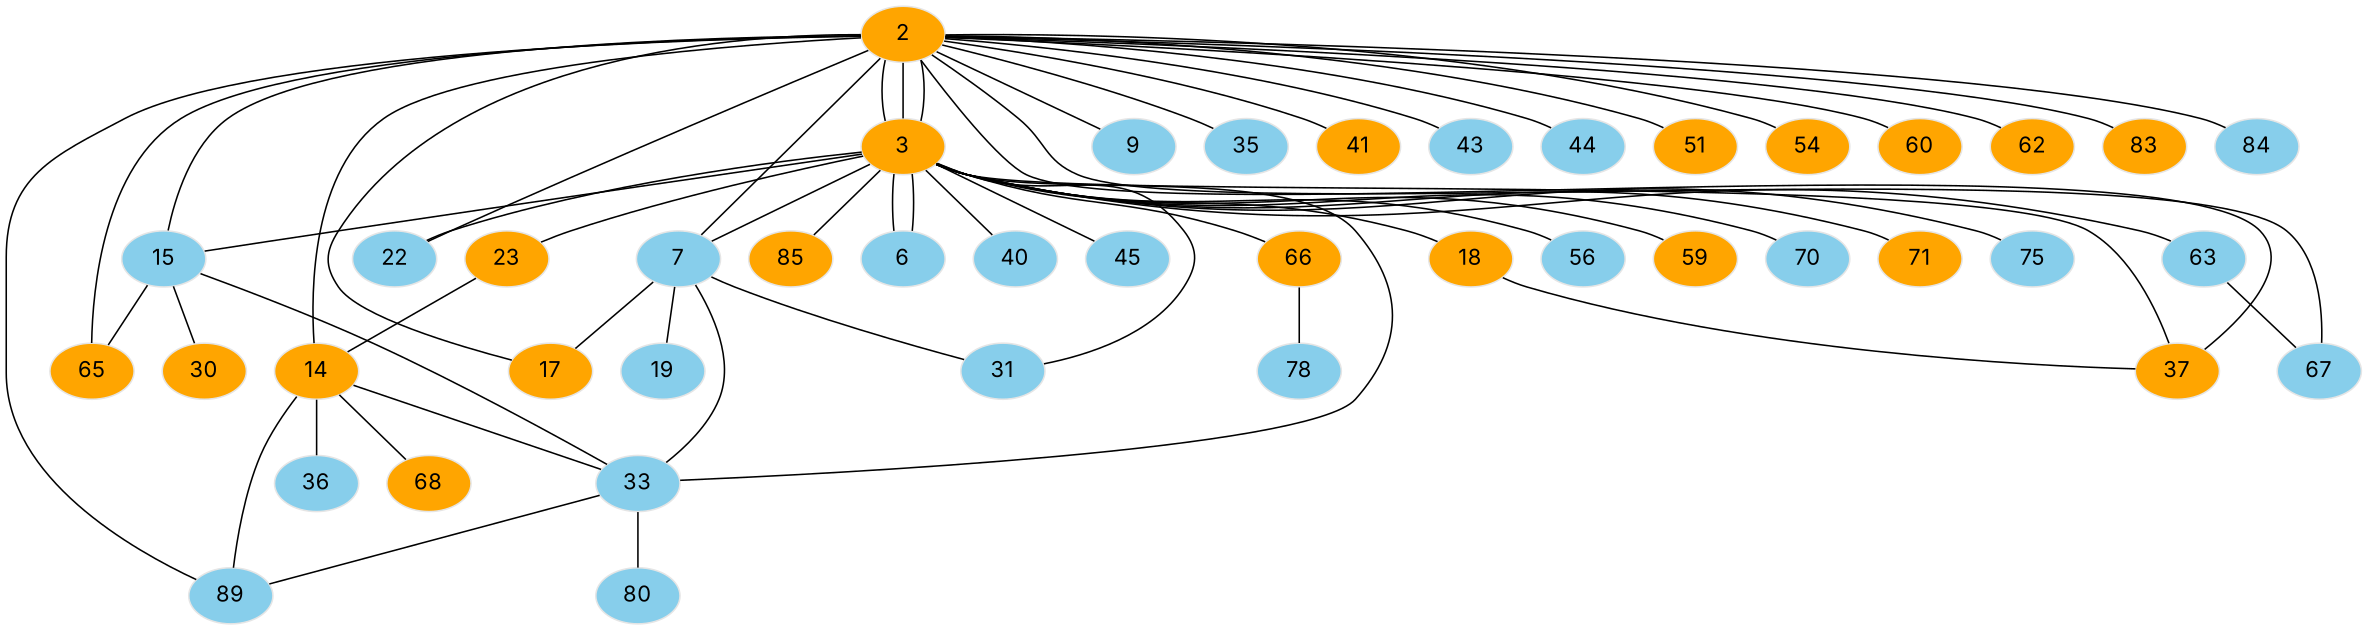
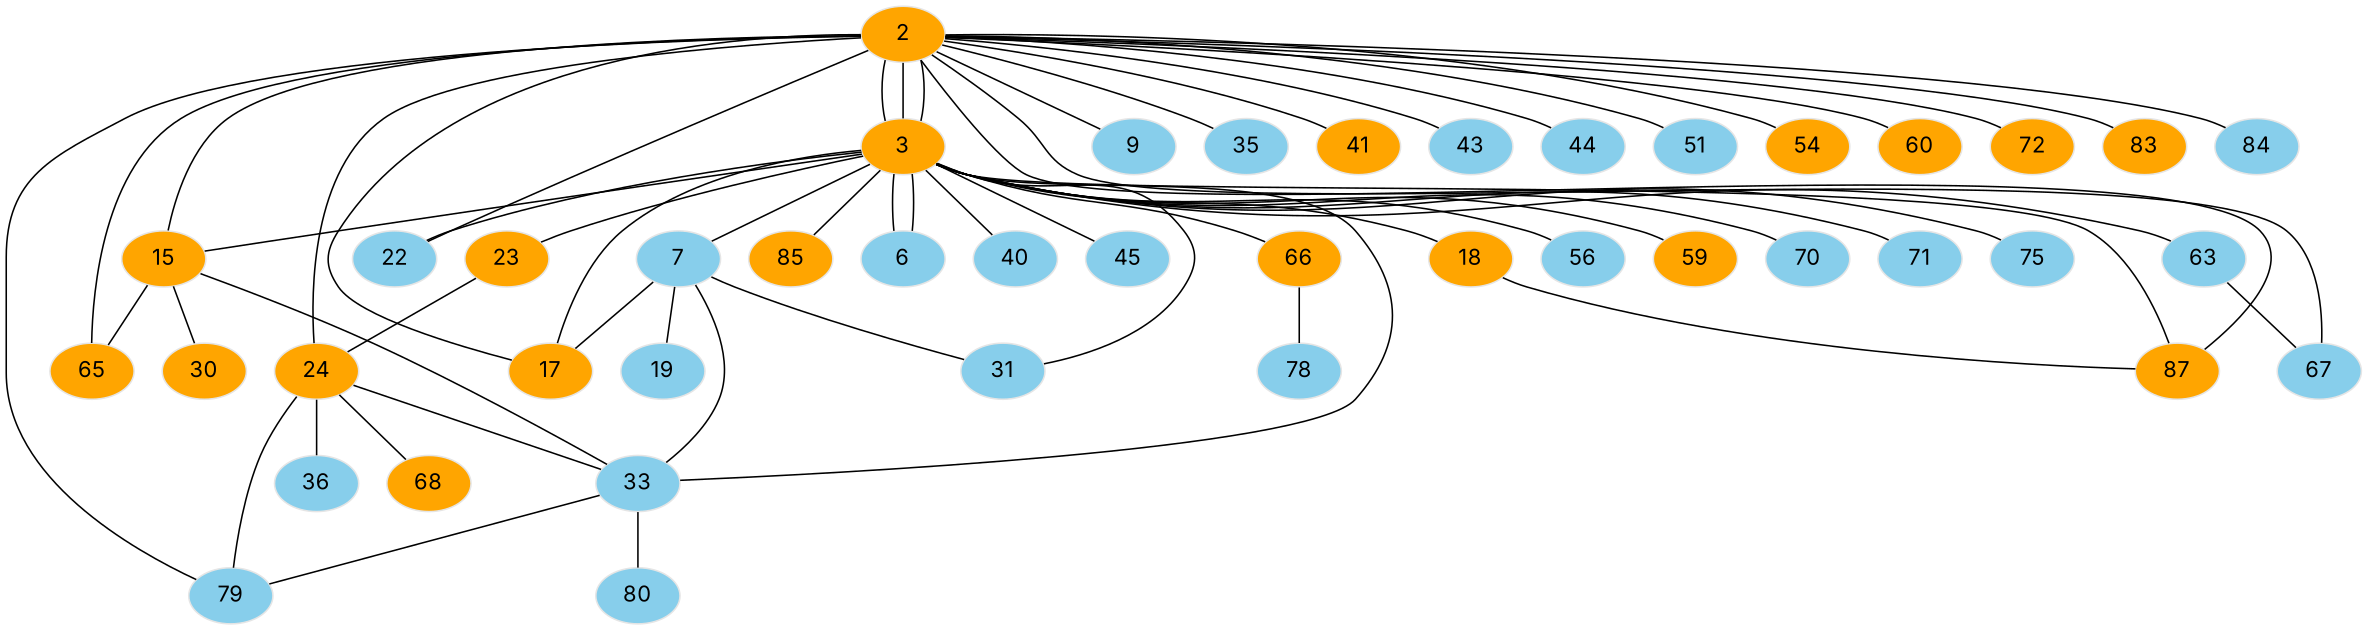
(791, 147) -> none
(1695, 147) -> (1695, 147)
(2032, 147) -> (2032, 147)
none -> (633, 223)
(164, 259) -> (164, 259)
(1920, 259) -> (1920, 259)
(317, 371) -> (317, 371)
(2177, 371) -> (2177, 371)
(231, 596) -> (231, 596)
